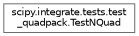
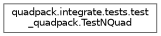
(69, 18) -> (80, 18)
